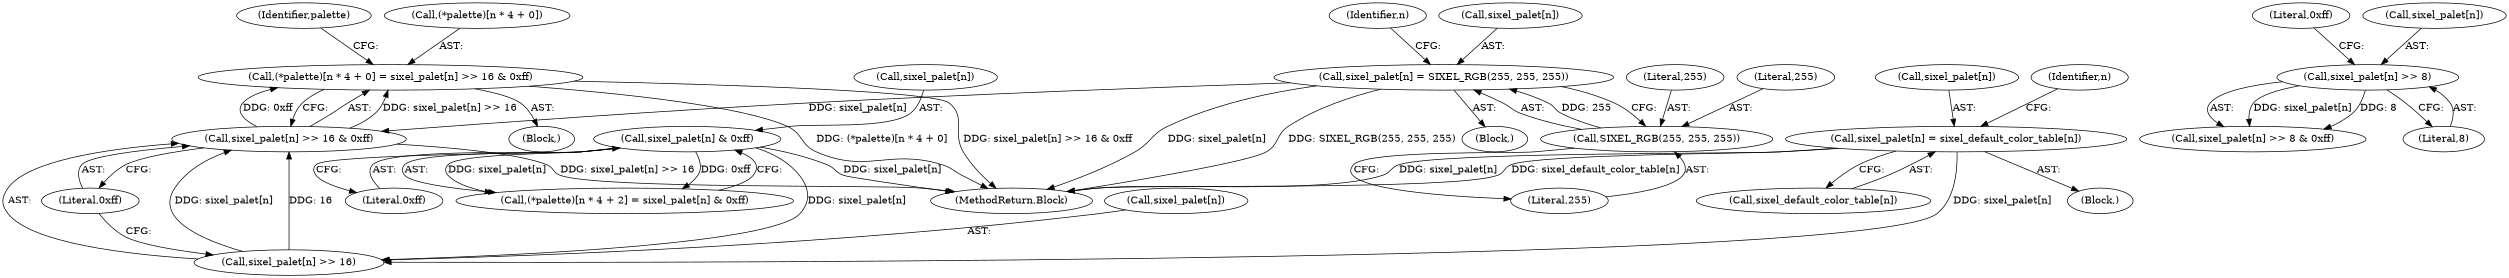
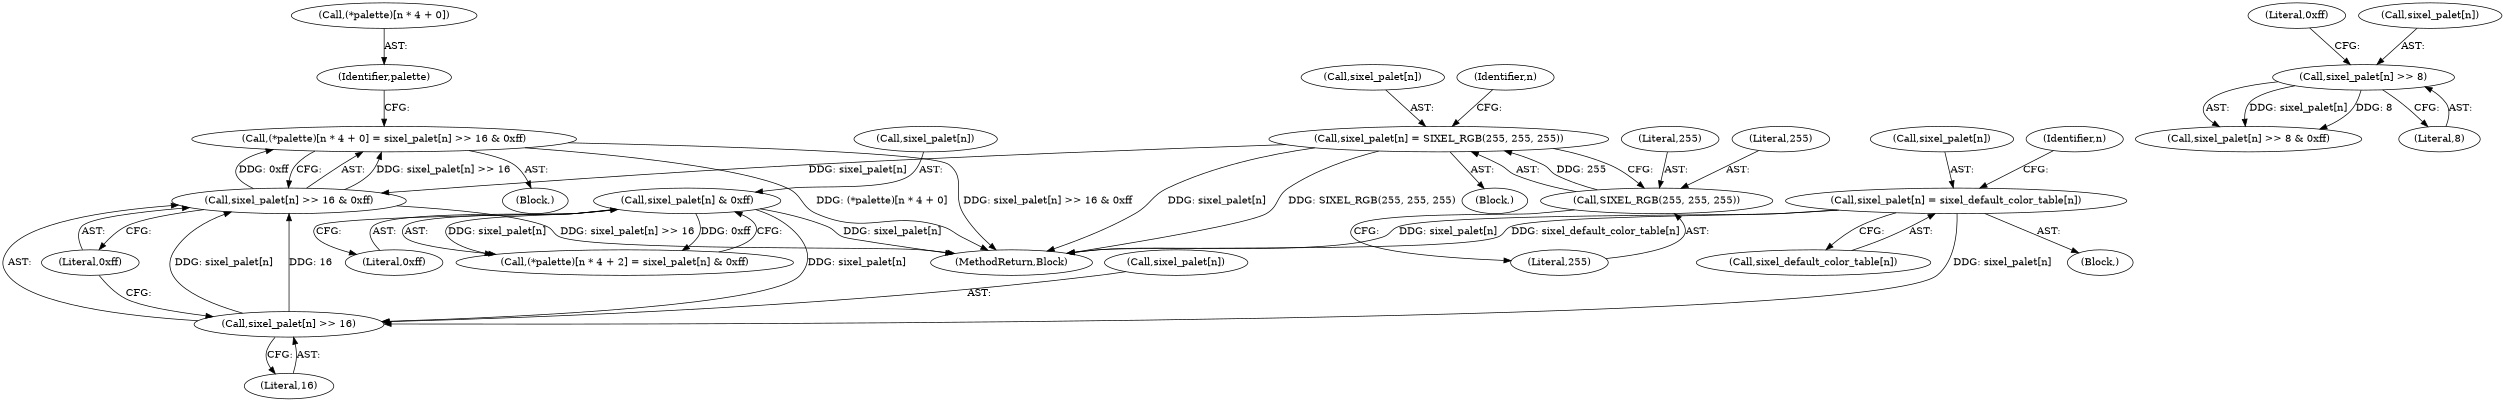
(437, 44) -> (384, 43)
none -> (289, 386)
